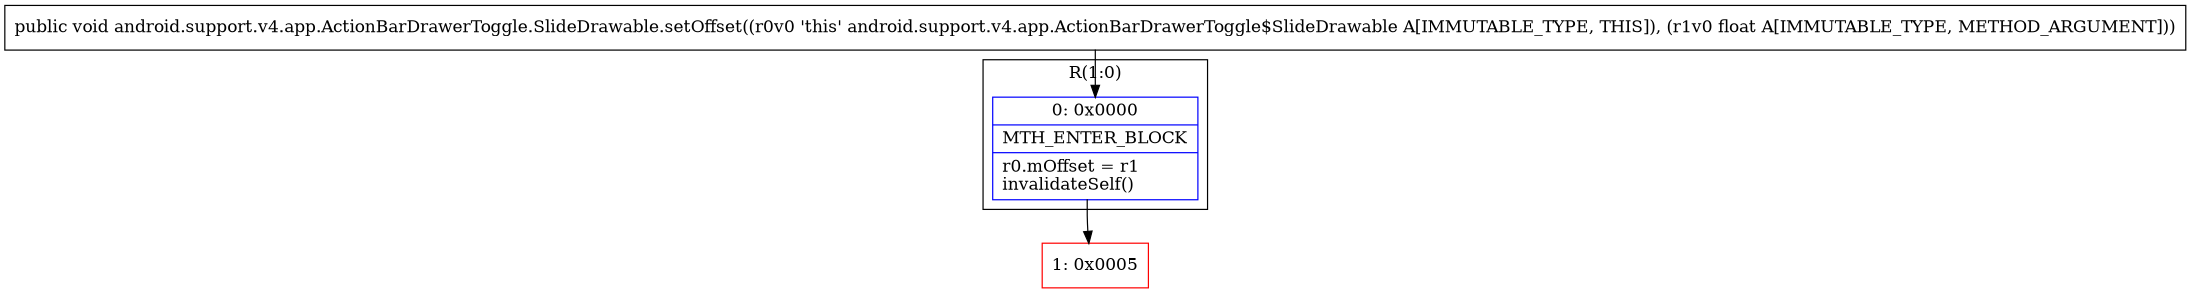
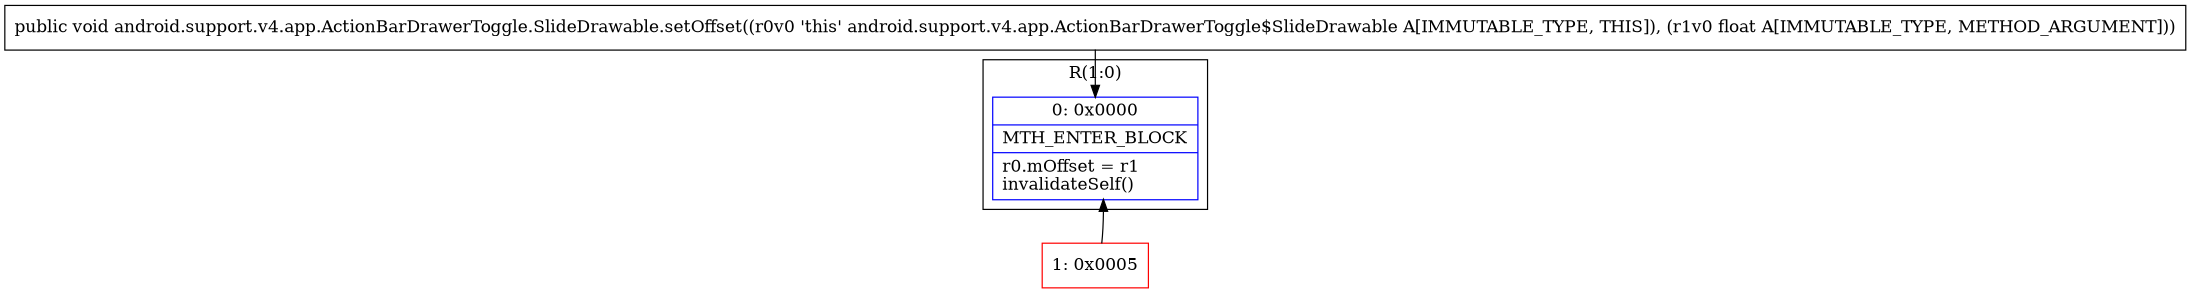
(1087, 217) -> (1103, 228)
